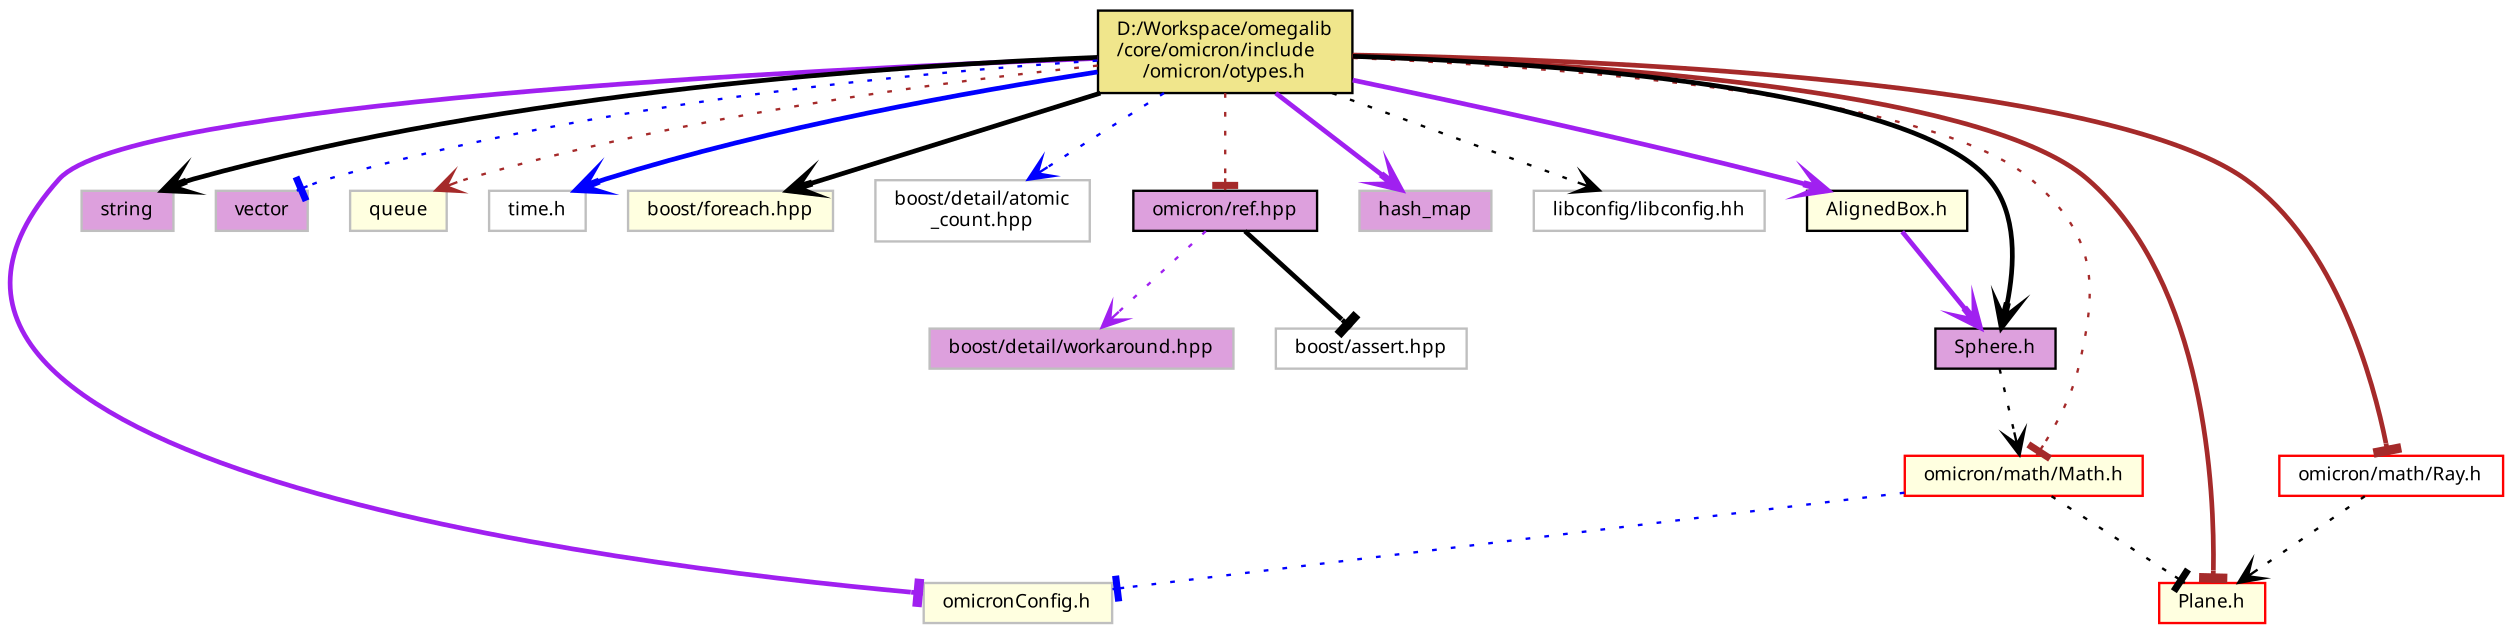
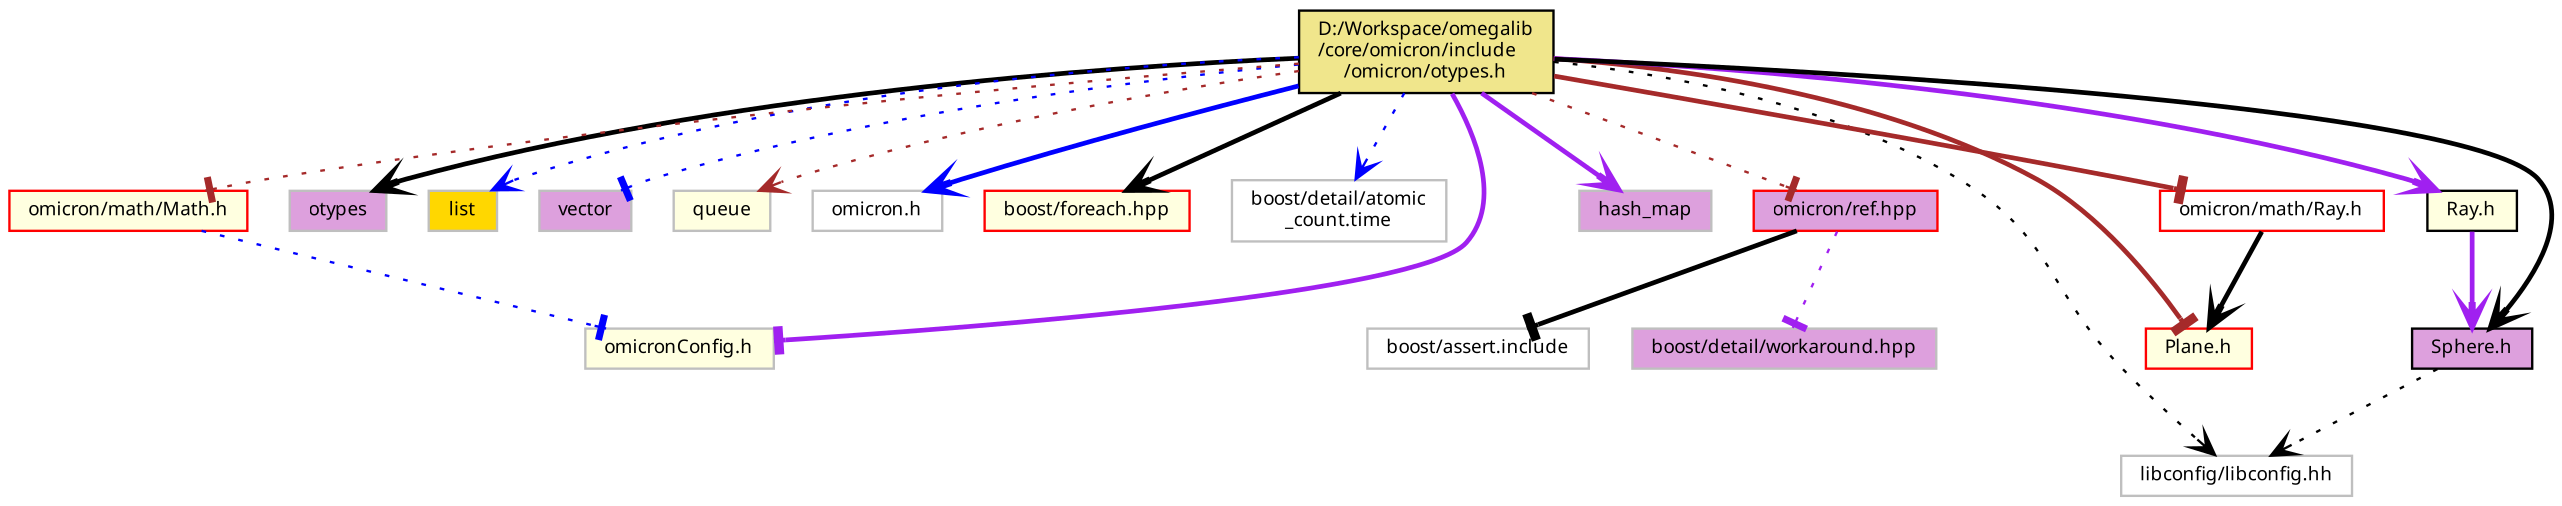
(128, 211) -> (338, 211)
none -> (463, 211)
(537, 211) -> (877, 211)
(731, 211) -> (1087, 211)
(983, 211) -> (1339, 211)
(1225, 211) -> (1846, 211)
(1887, 211) -> (2472, 211)
(1162, 271) -> (1817, 274)
(1371, 349) -> (1478, 349)
(2007, 400) -> (2365, 407)
(2312, 533) -> (2241, 269)
(2113, 536) -> none
